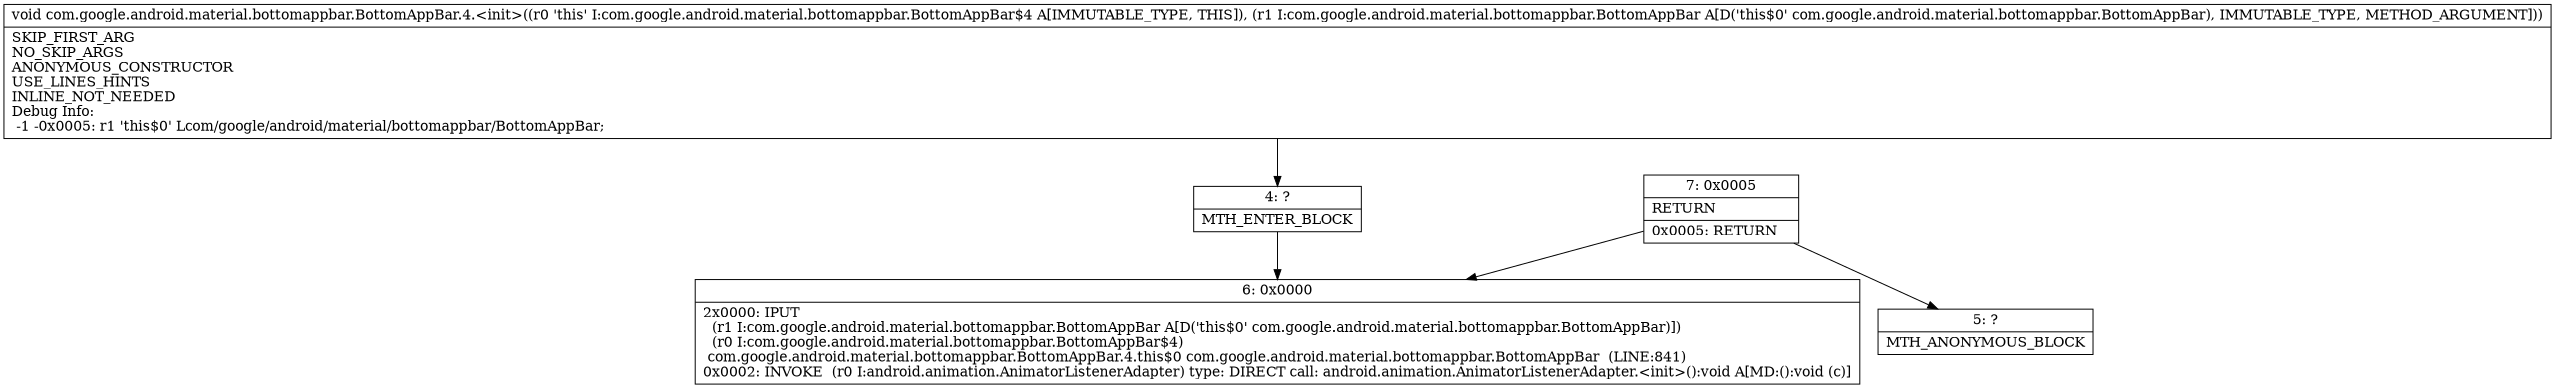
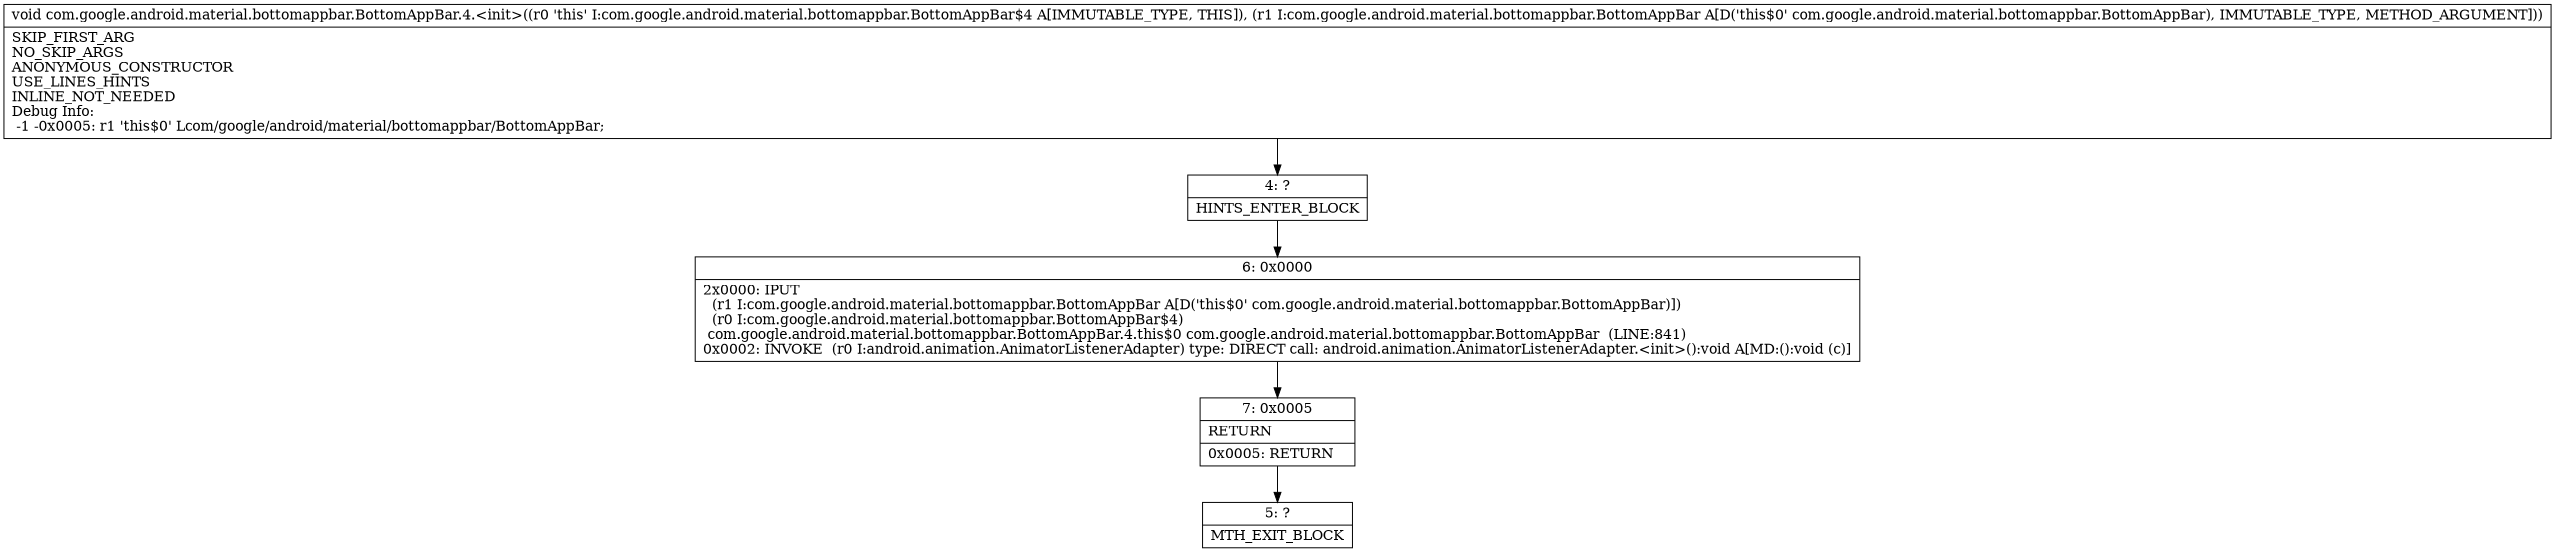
(1278, 220) -> (1278, 209)
(1560, 254) -> (1278, 375)
(1986, 343) -> (1278, 536)
